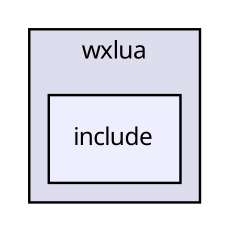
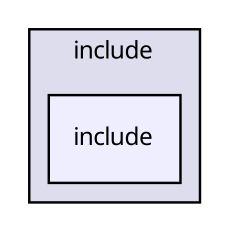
(115, 52) -> (115, 52)
